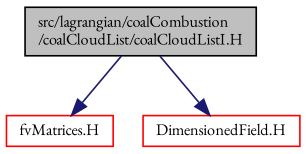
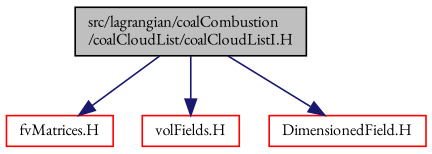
none -> (191, 131)
